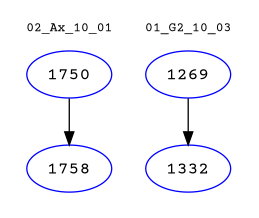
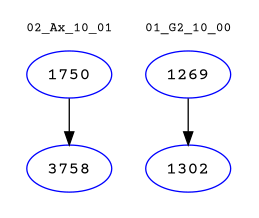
(189, 28) -> (189, 28)
(69, 169) -> (69, 169)
(188, 169) -> (188, 169)
